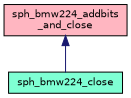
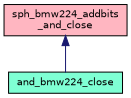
(66, 83) -> (66, 83)
